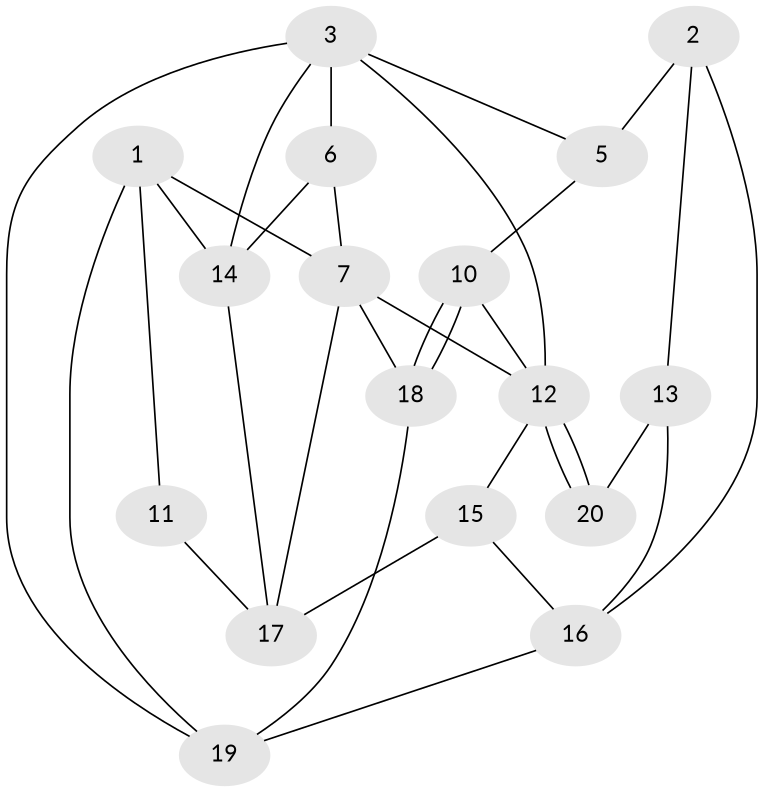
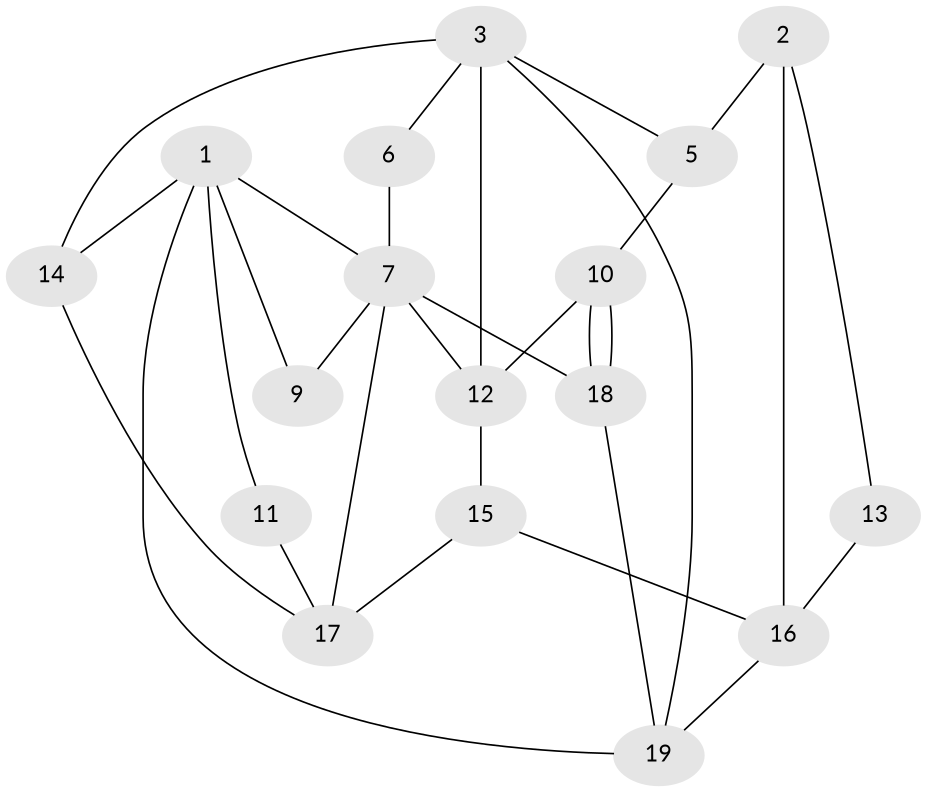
(278, 216) -> none
none -> (298, 396)
(591, 516) -> none
